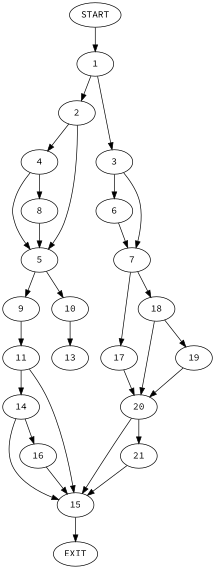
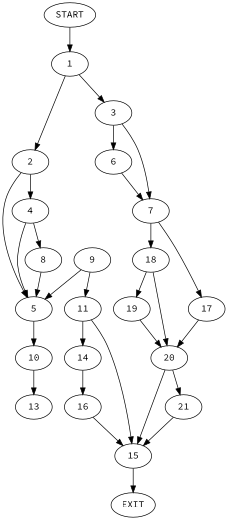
(32, 281) -> (66, 282)
(13, 467) -> none
